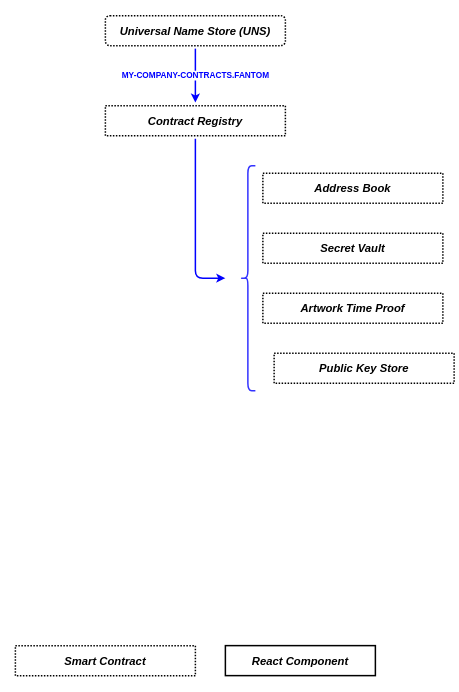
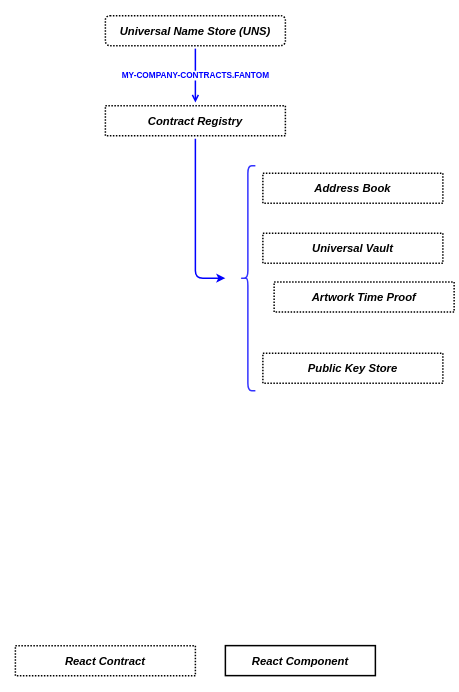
(195, 94) -> (195, 95)
(353, 248) -> (353, 248)
(353, 308) -> (364, 297)
(364, 368) -> (353, 368)
(105, 660) -> (105, 660)
